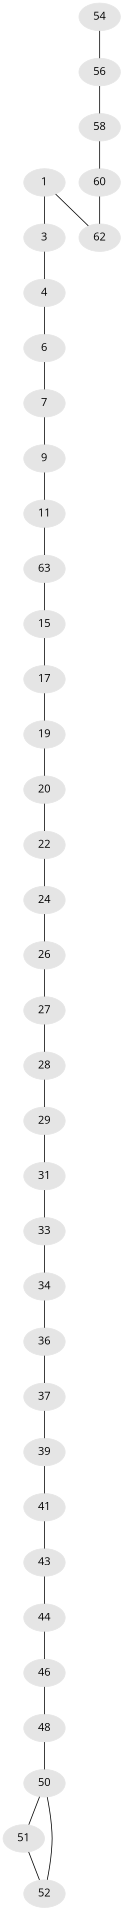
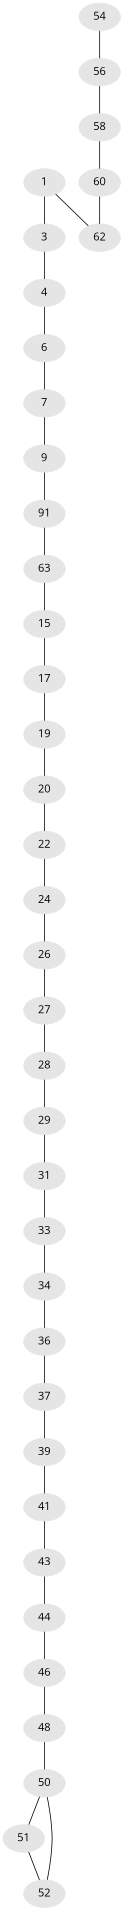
(44, 514) -> (44, 514)
